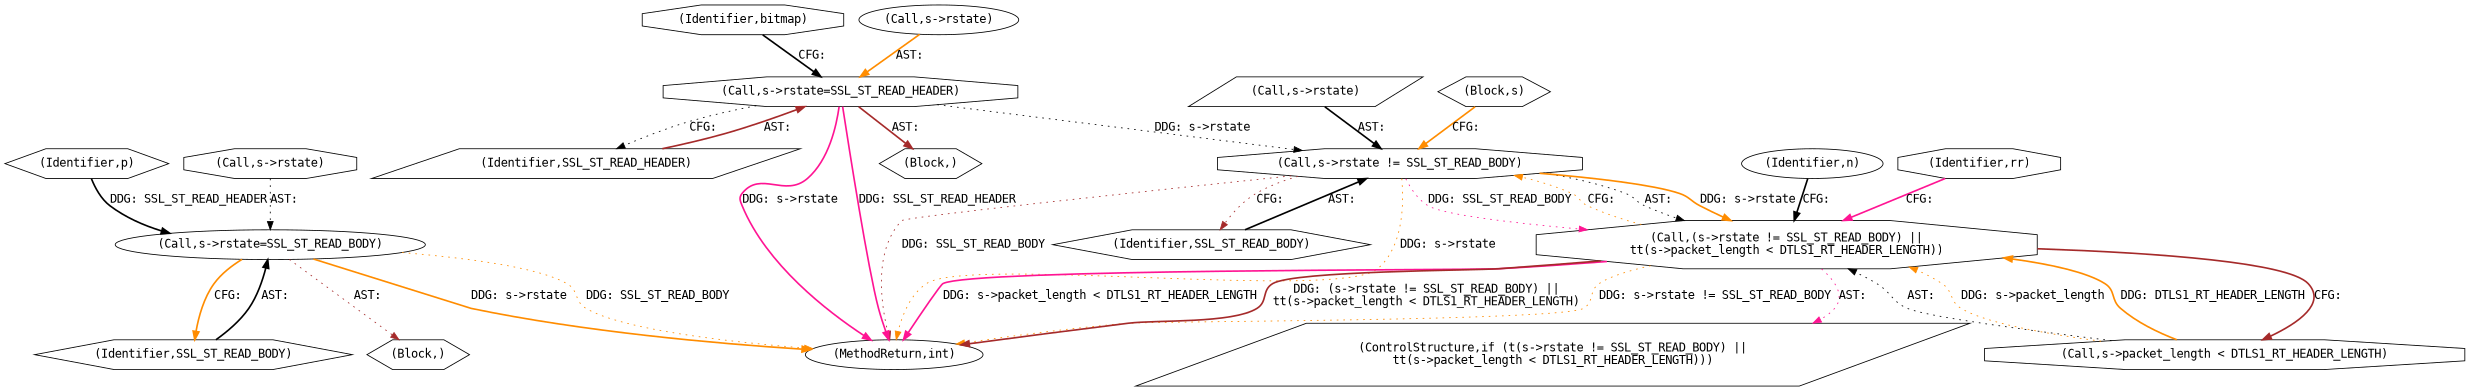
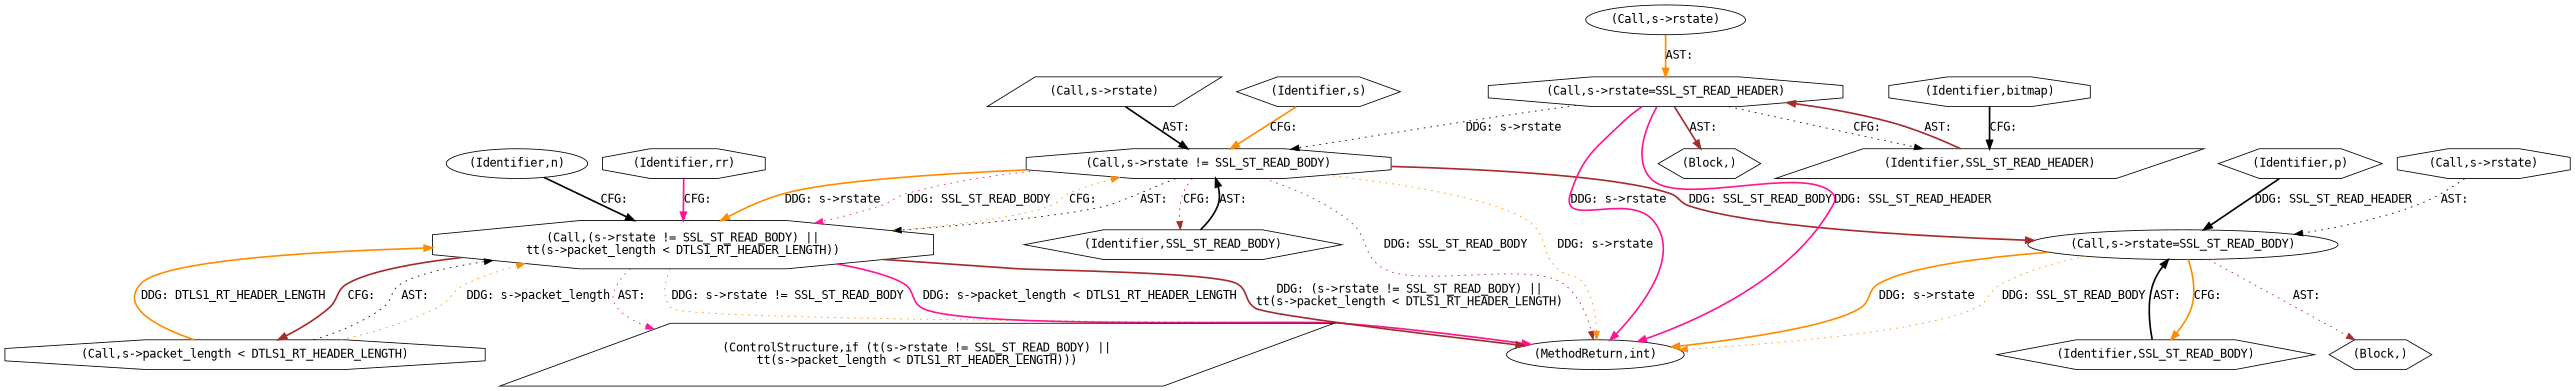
(788, 53) -> (1990, 124)
(1494, 92) -> (1319, 92)
none -> (1706, 210)
